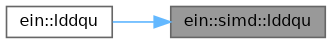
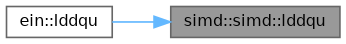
(248, 22) -> (255, 22)
